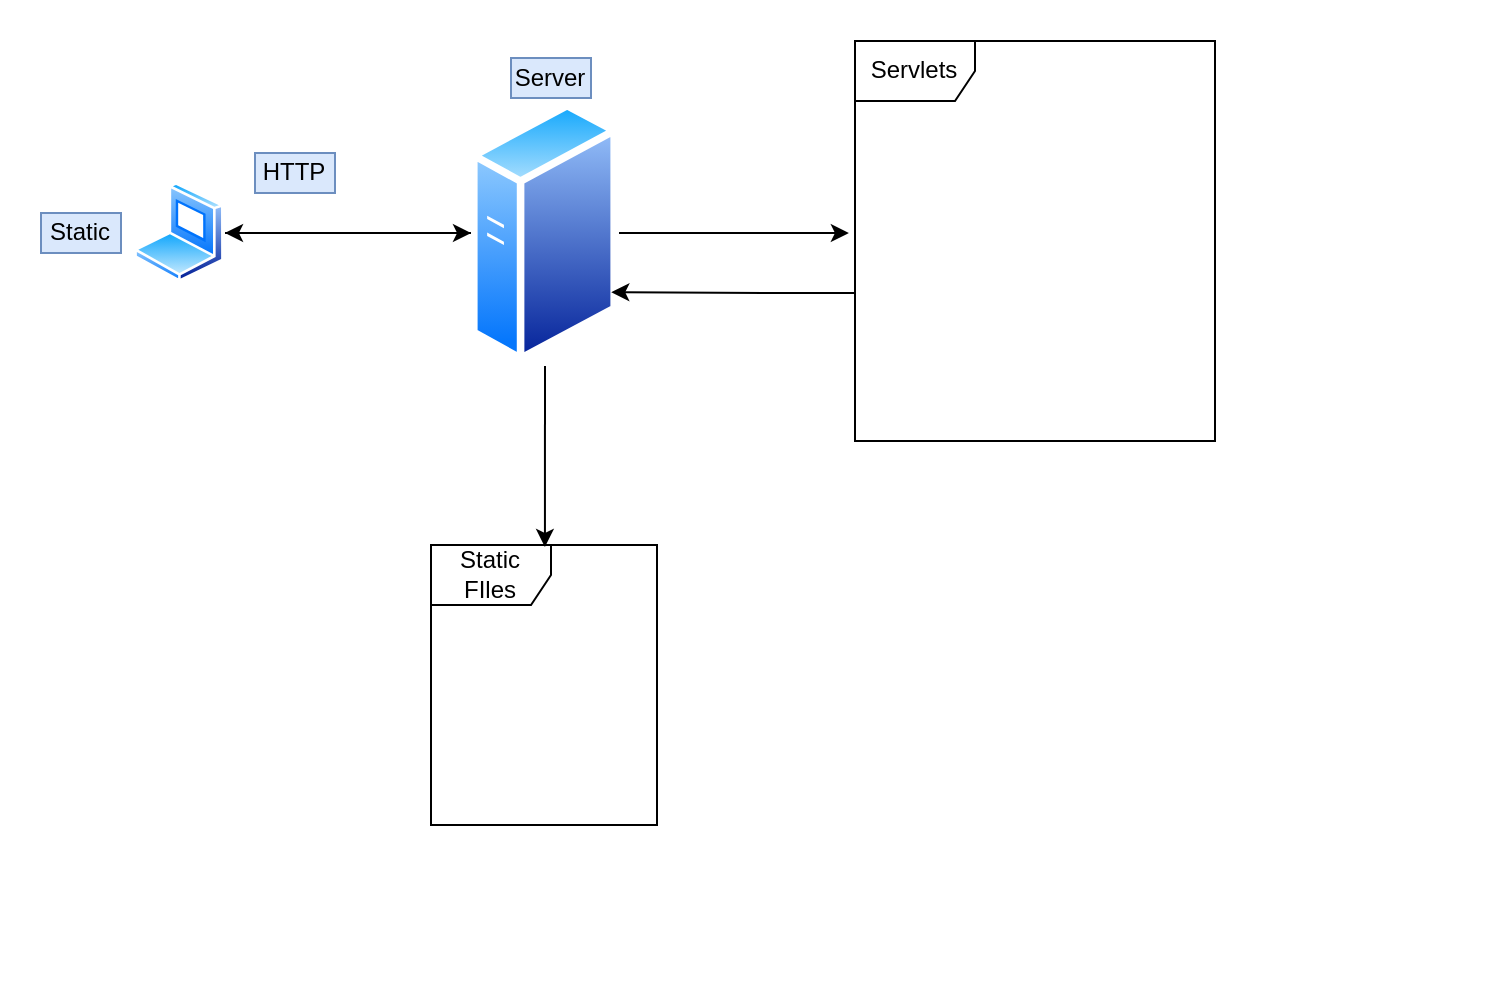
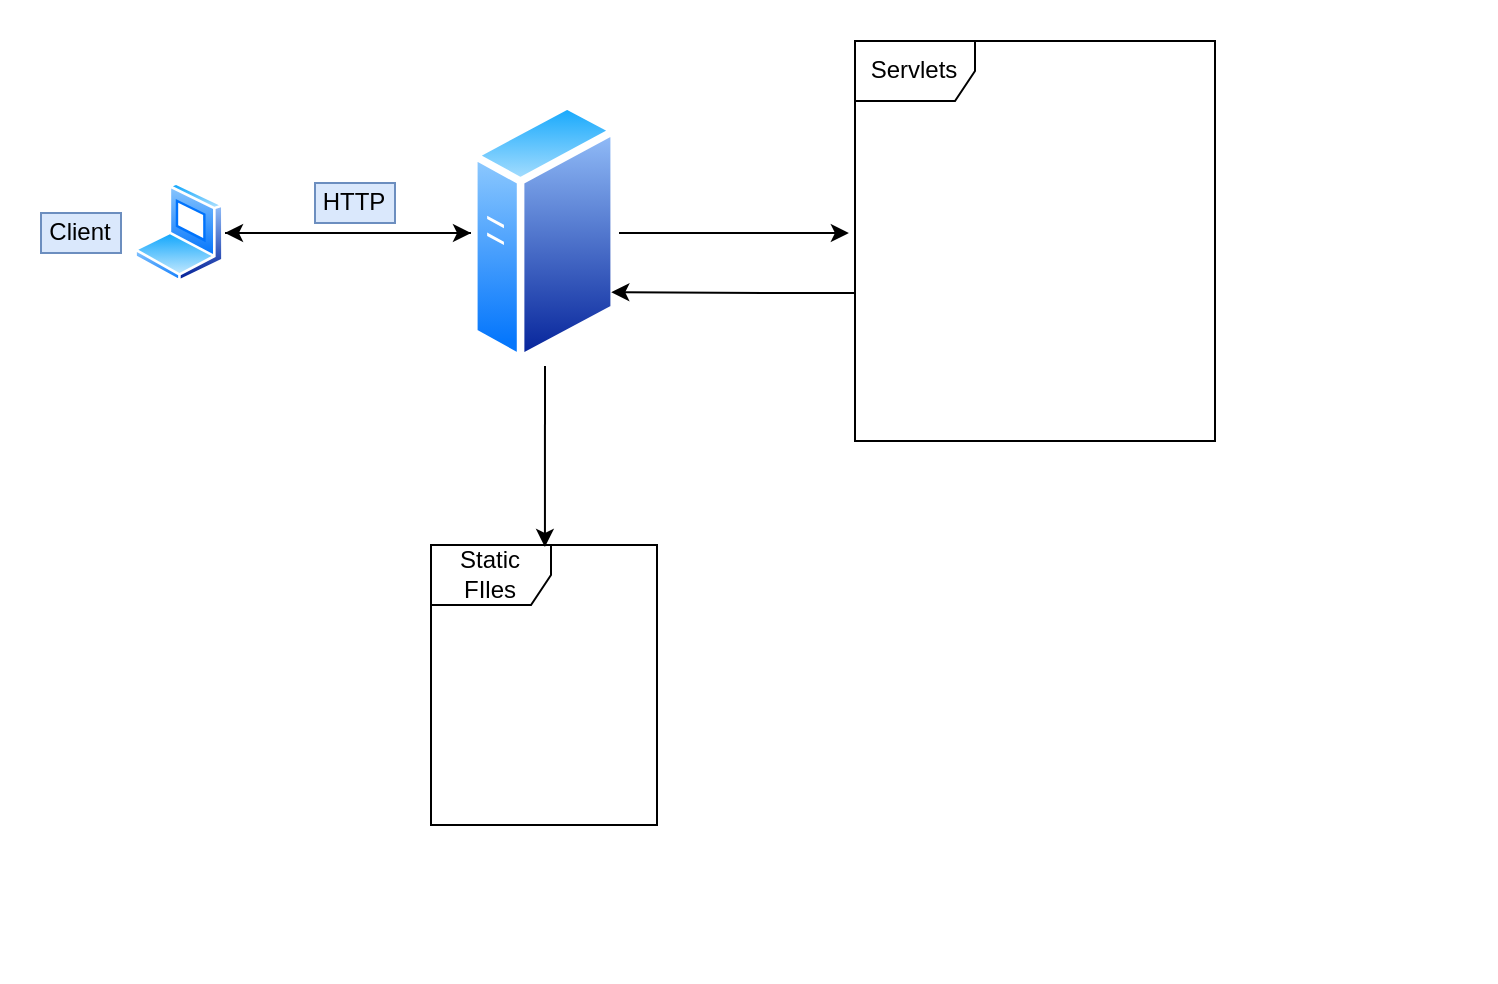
(551, 78) -> none
(295, 173) -> (355, 203)
(81, 233) -> (81, 233)
